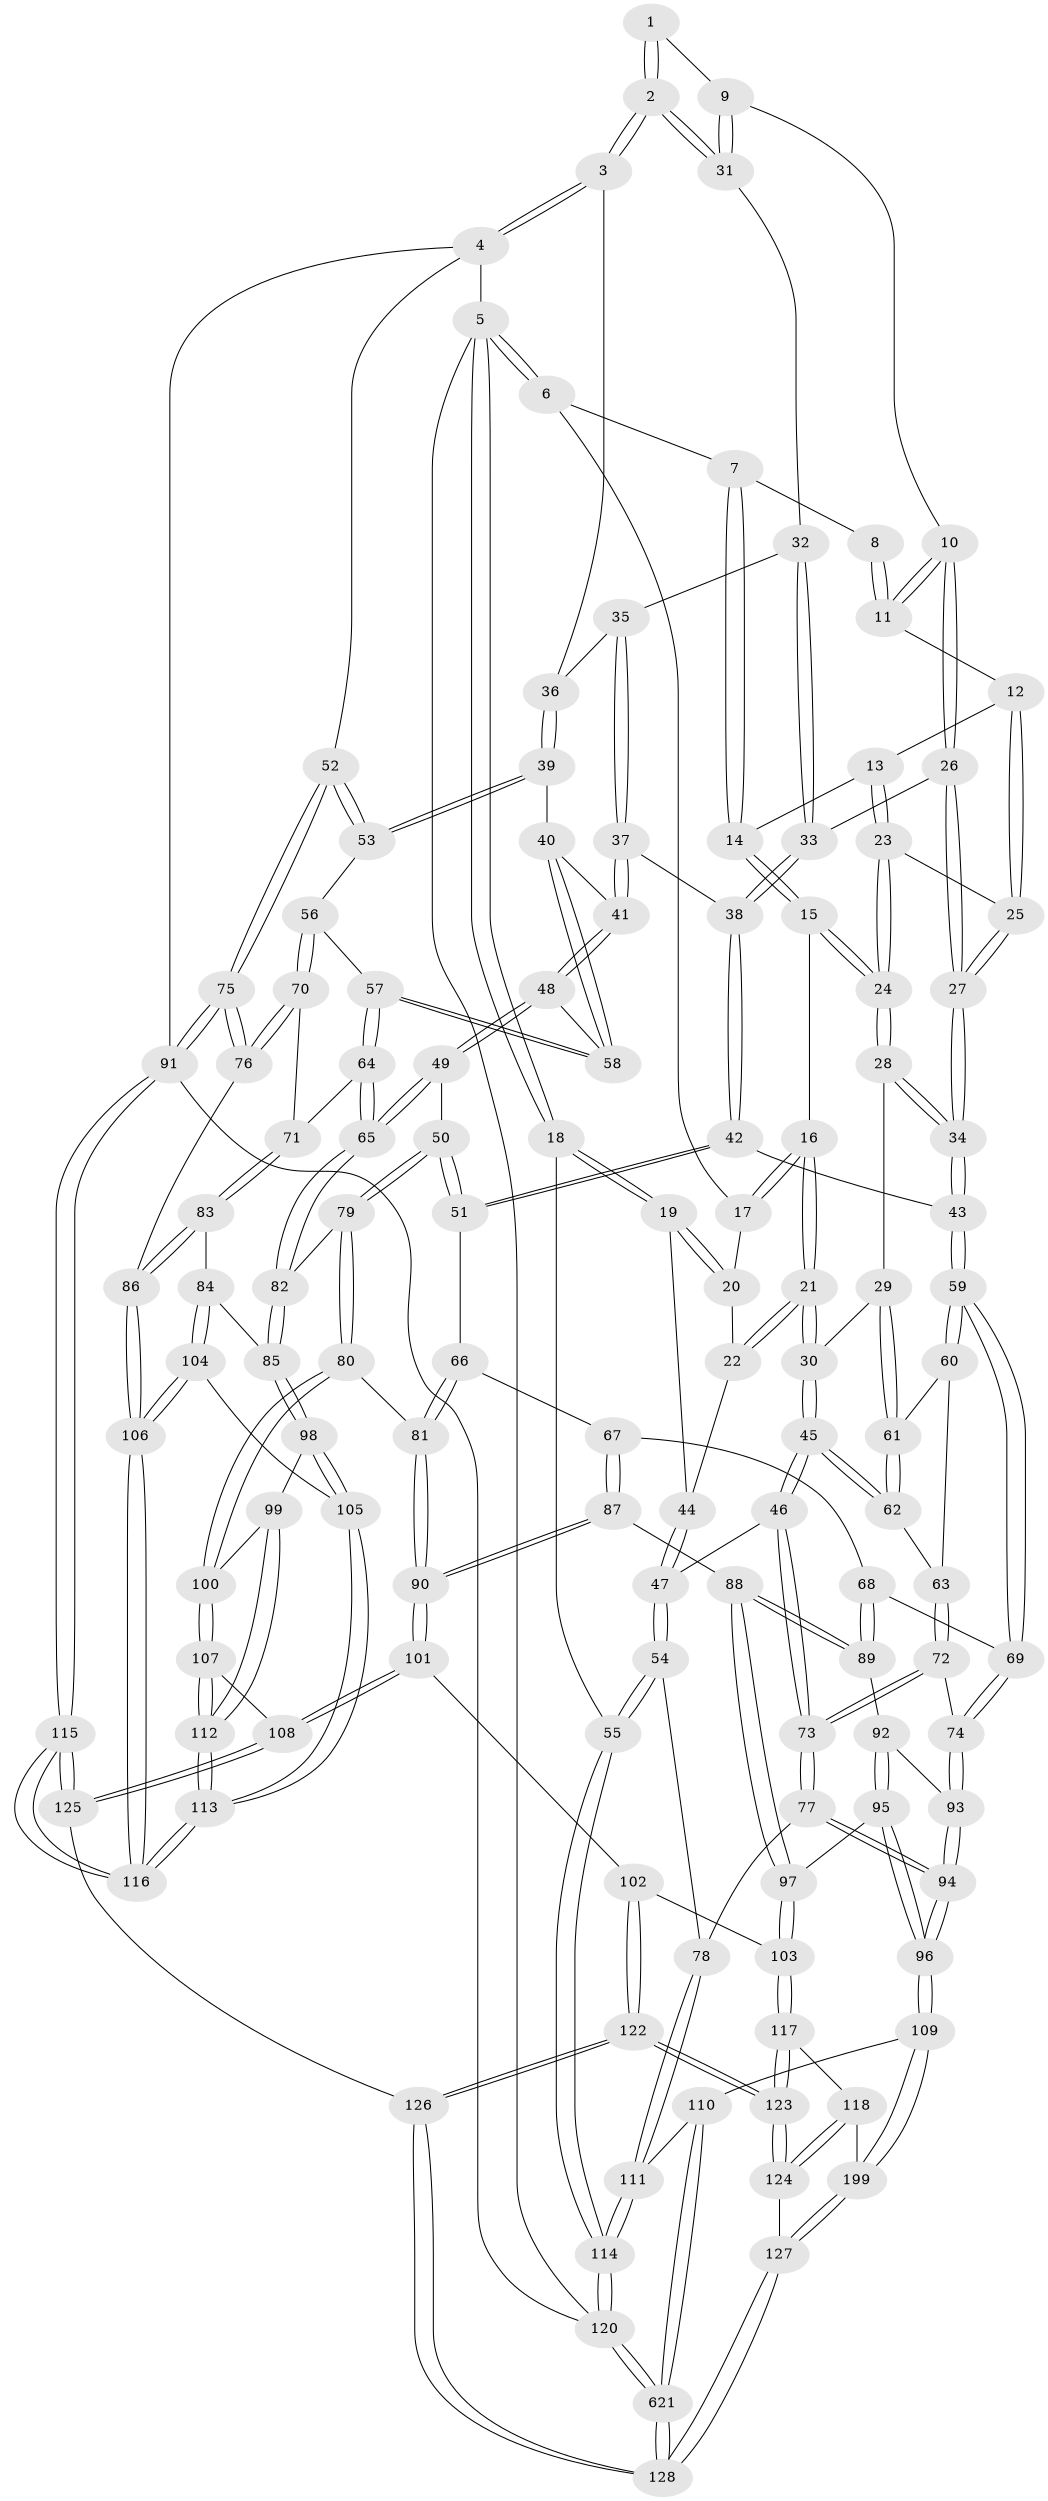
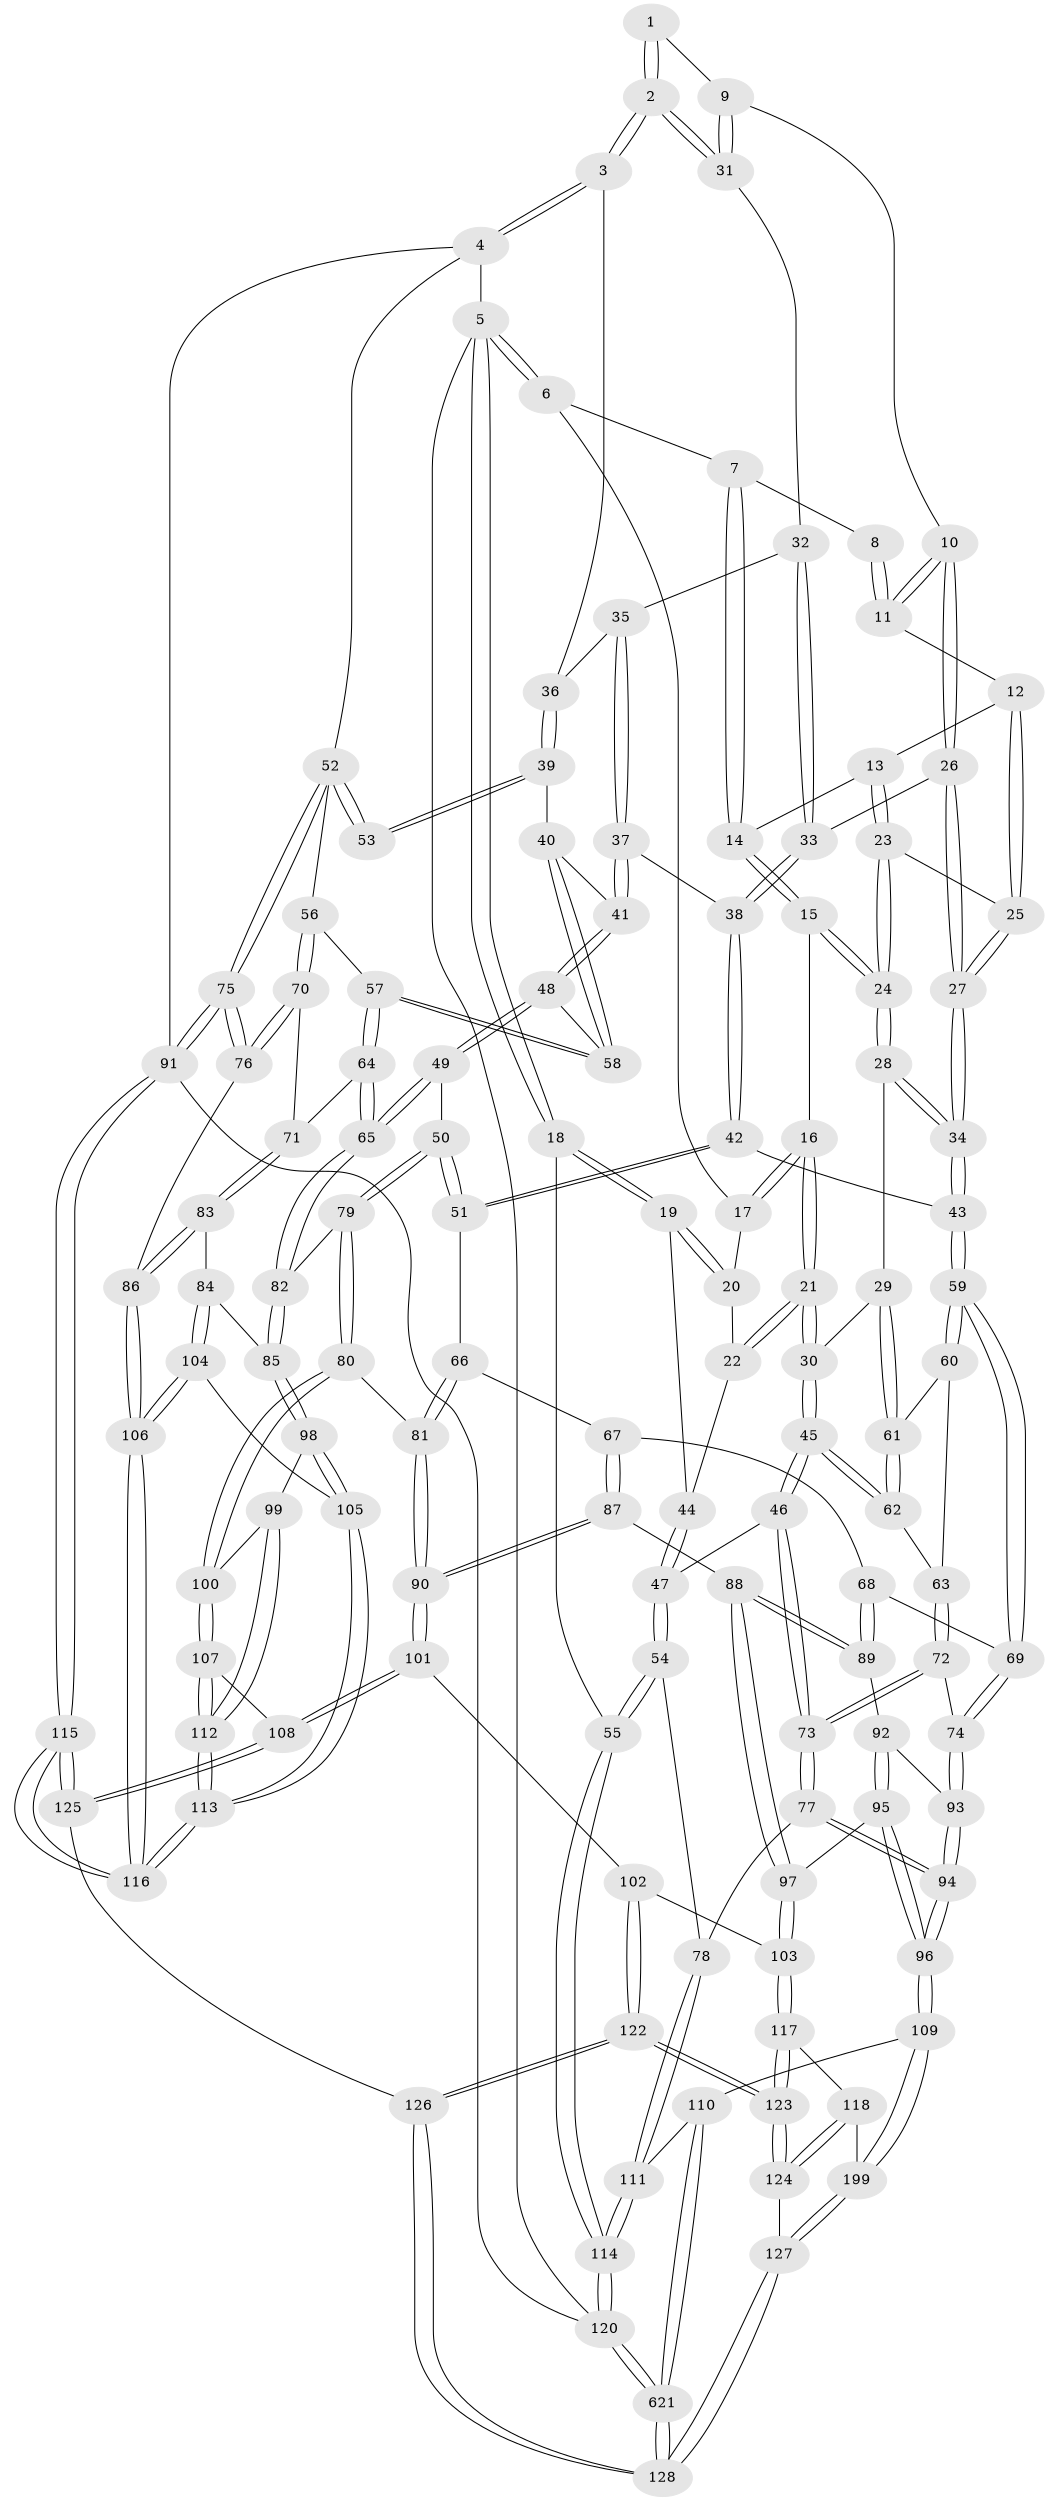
(339, 878) -> (321, 841)
